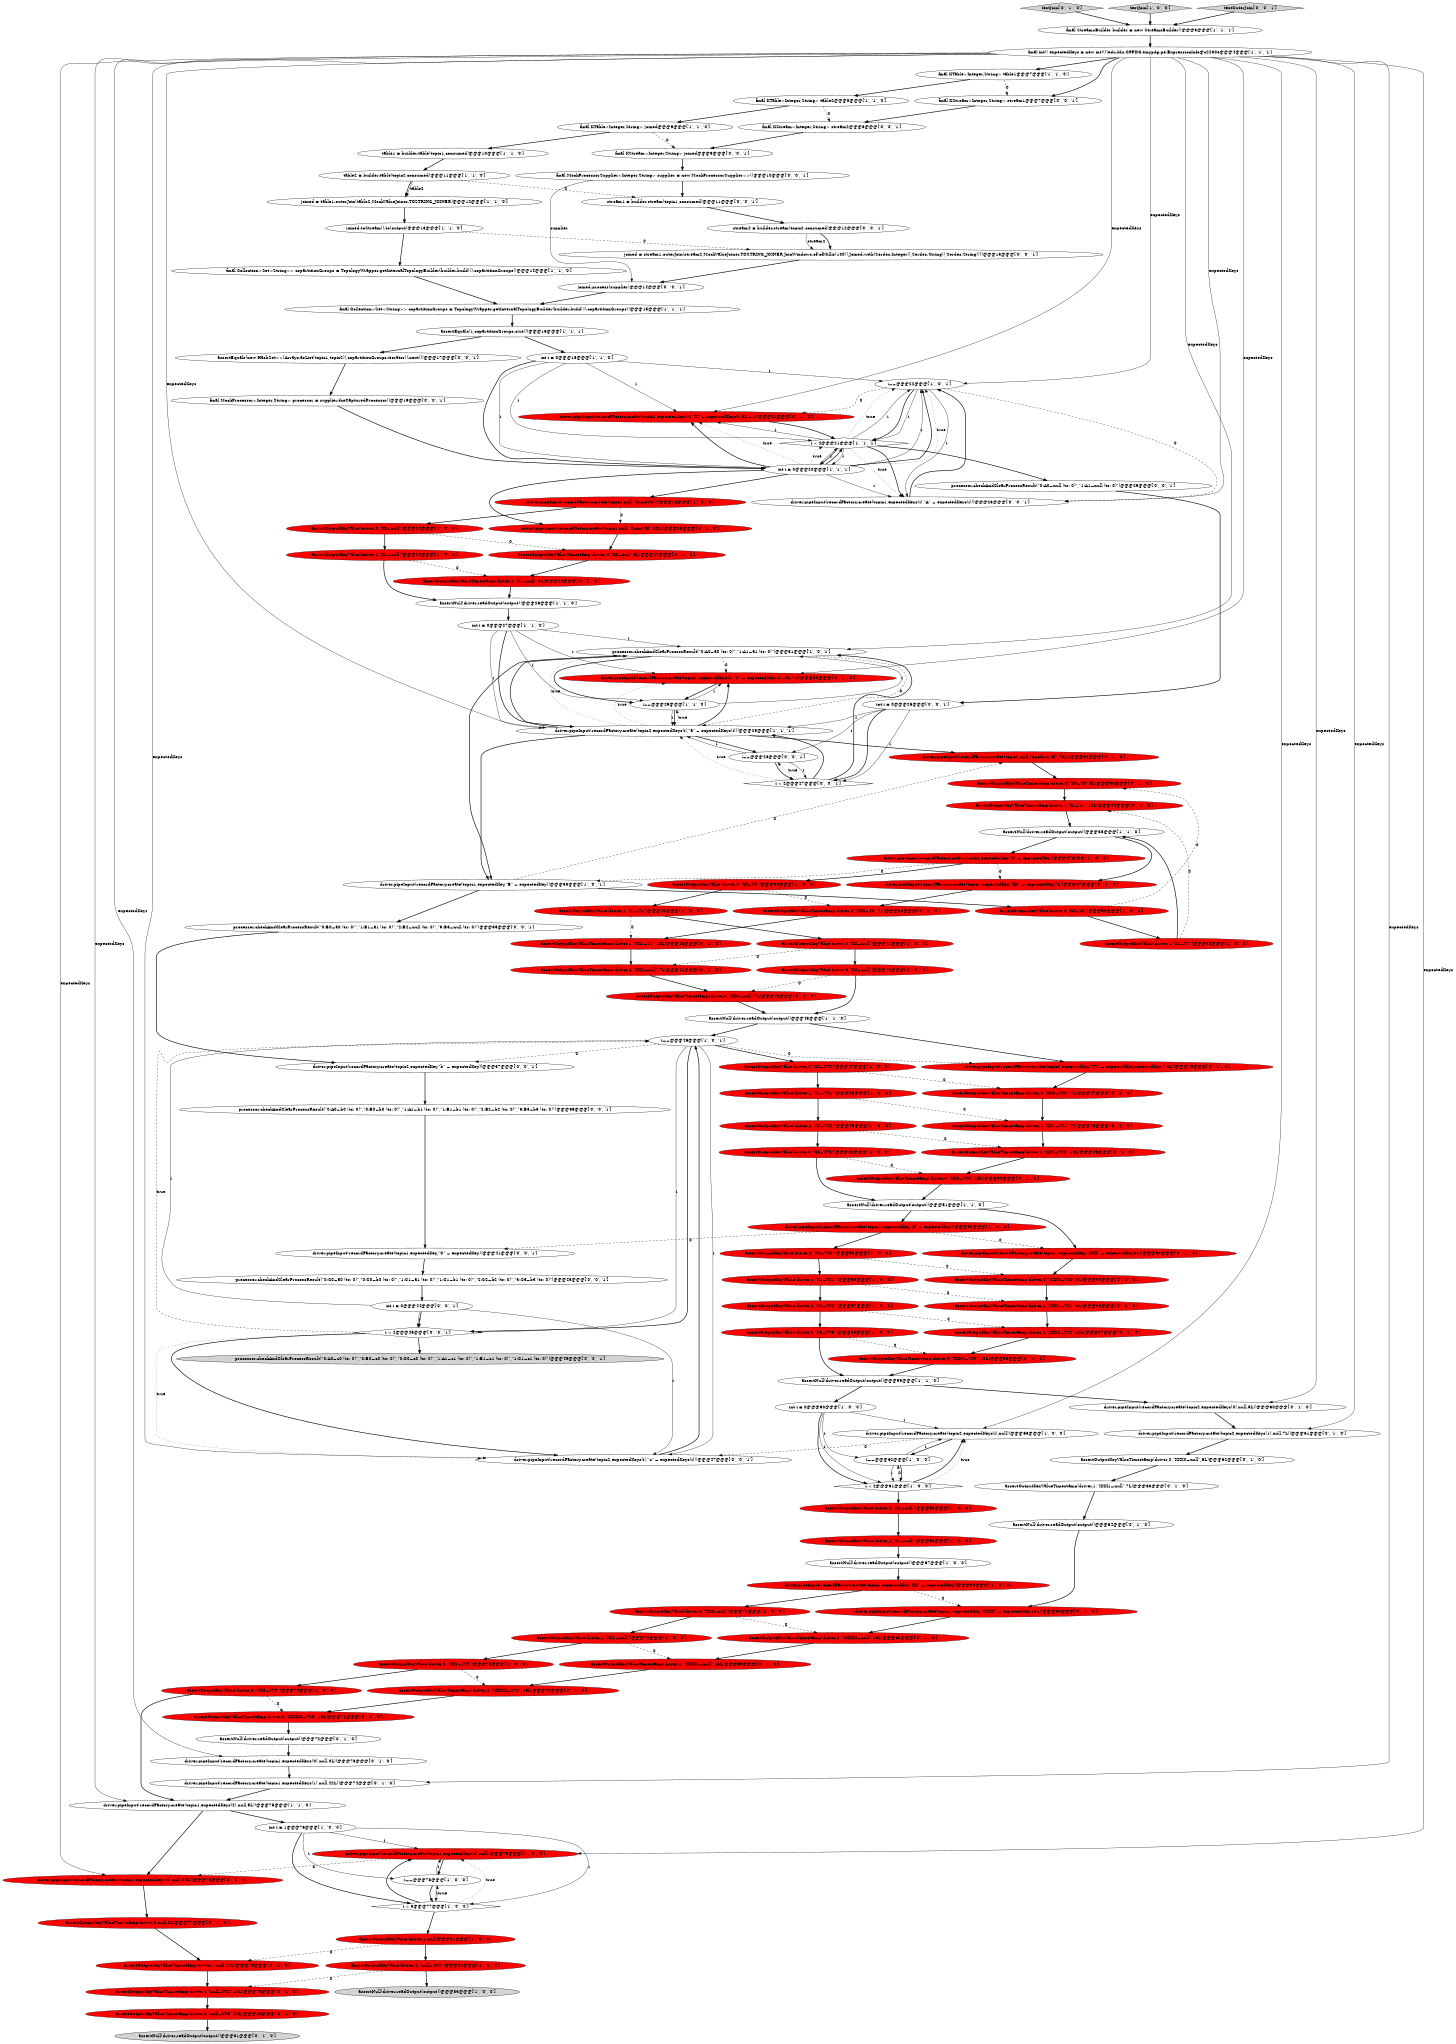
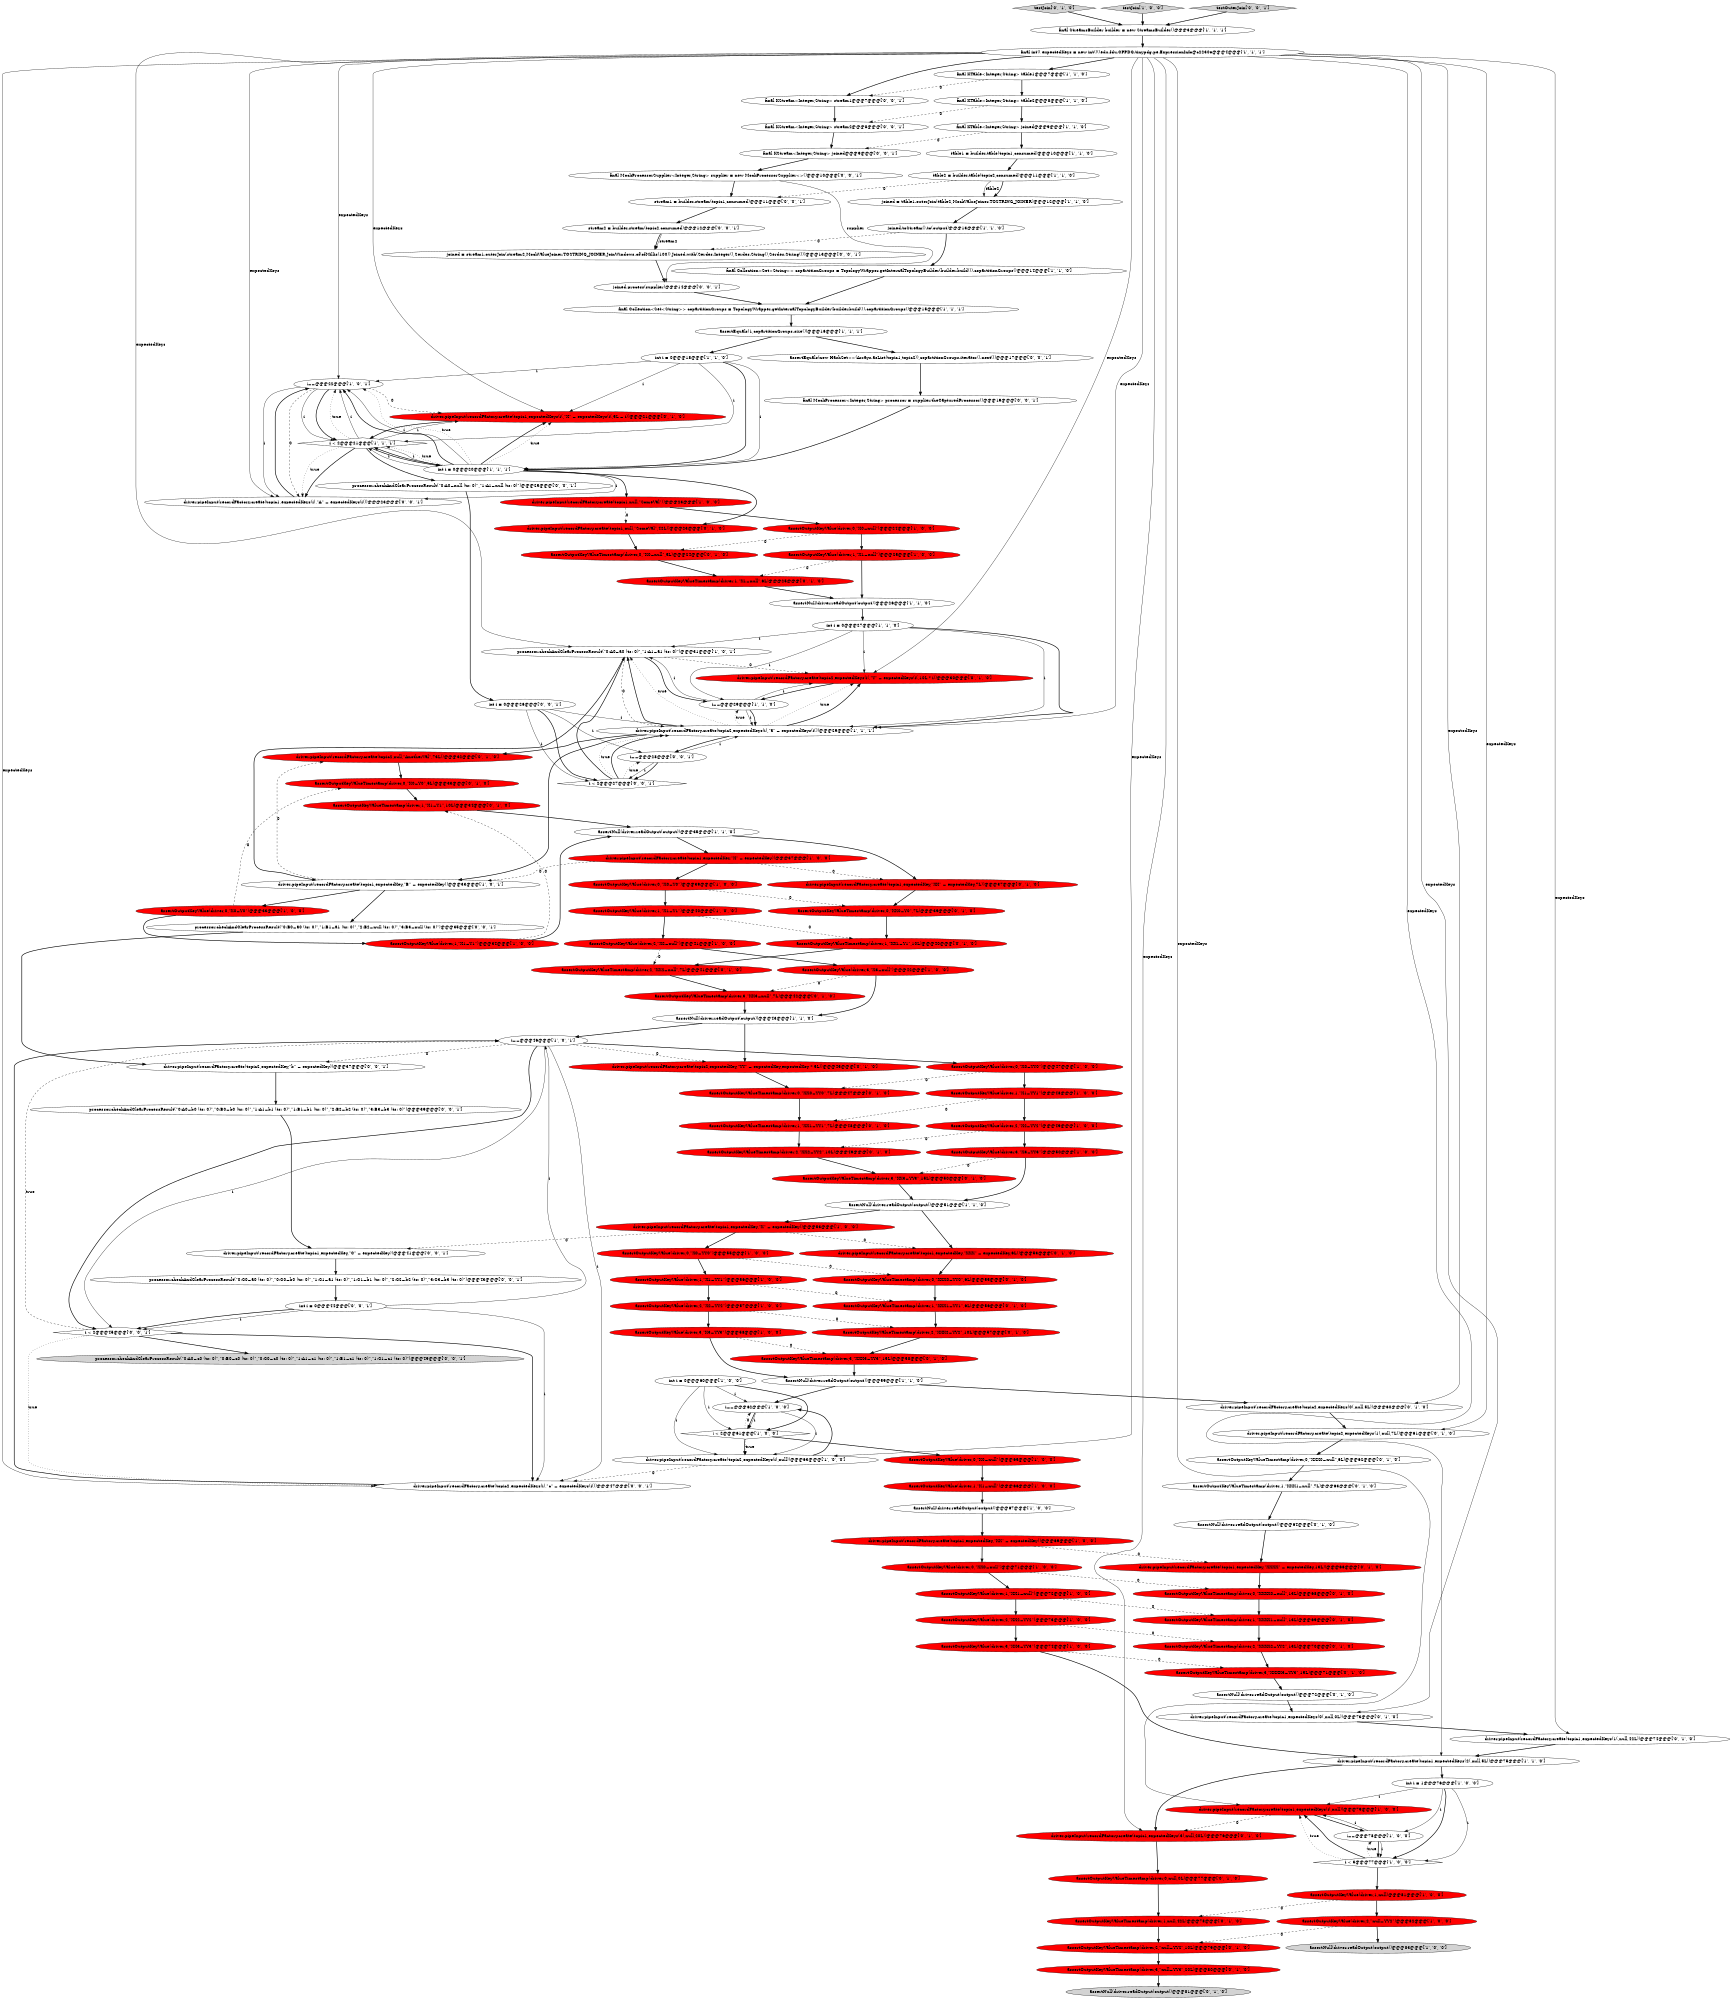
(849, 1393) -> (807, 1394)
